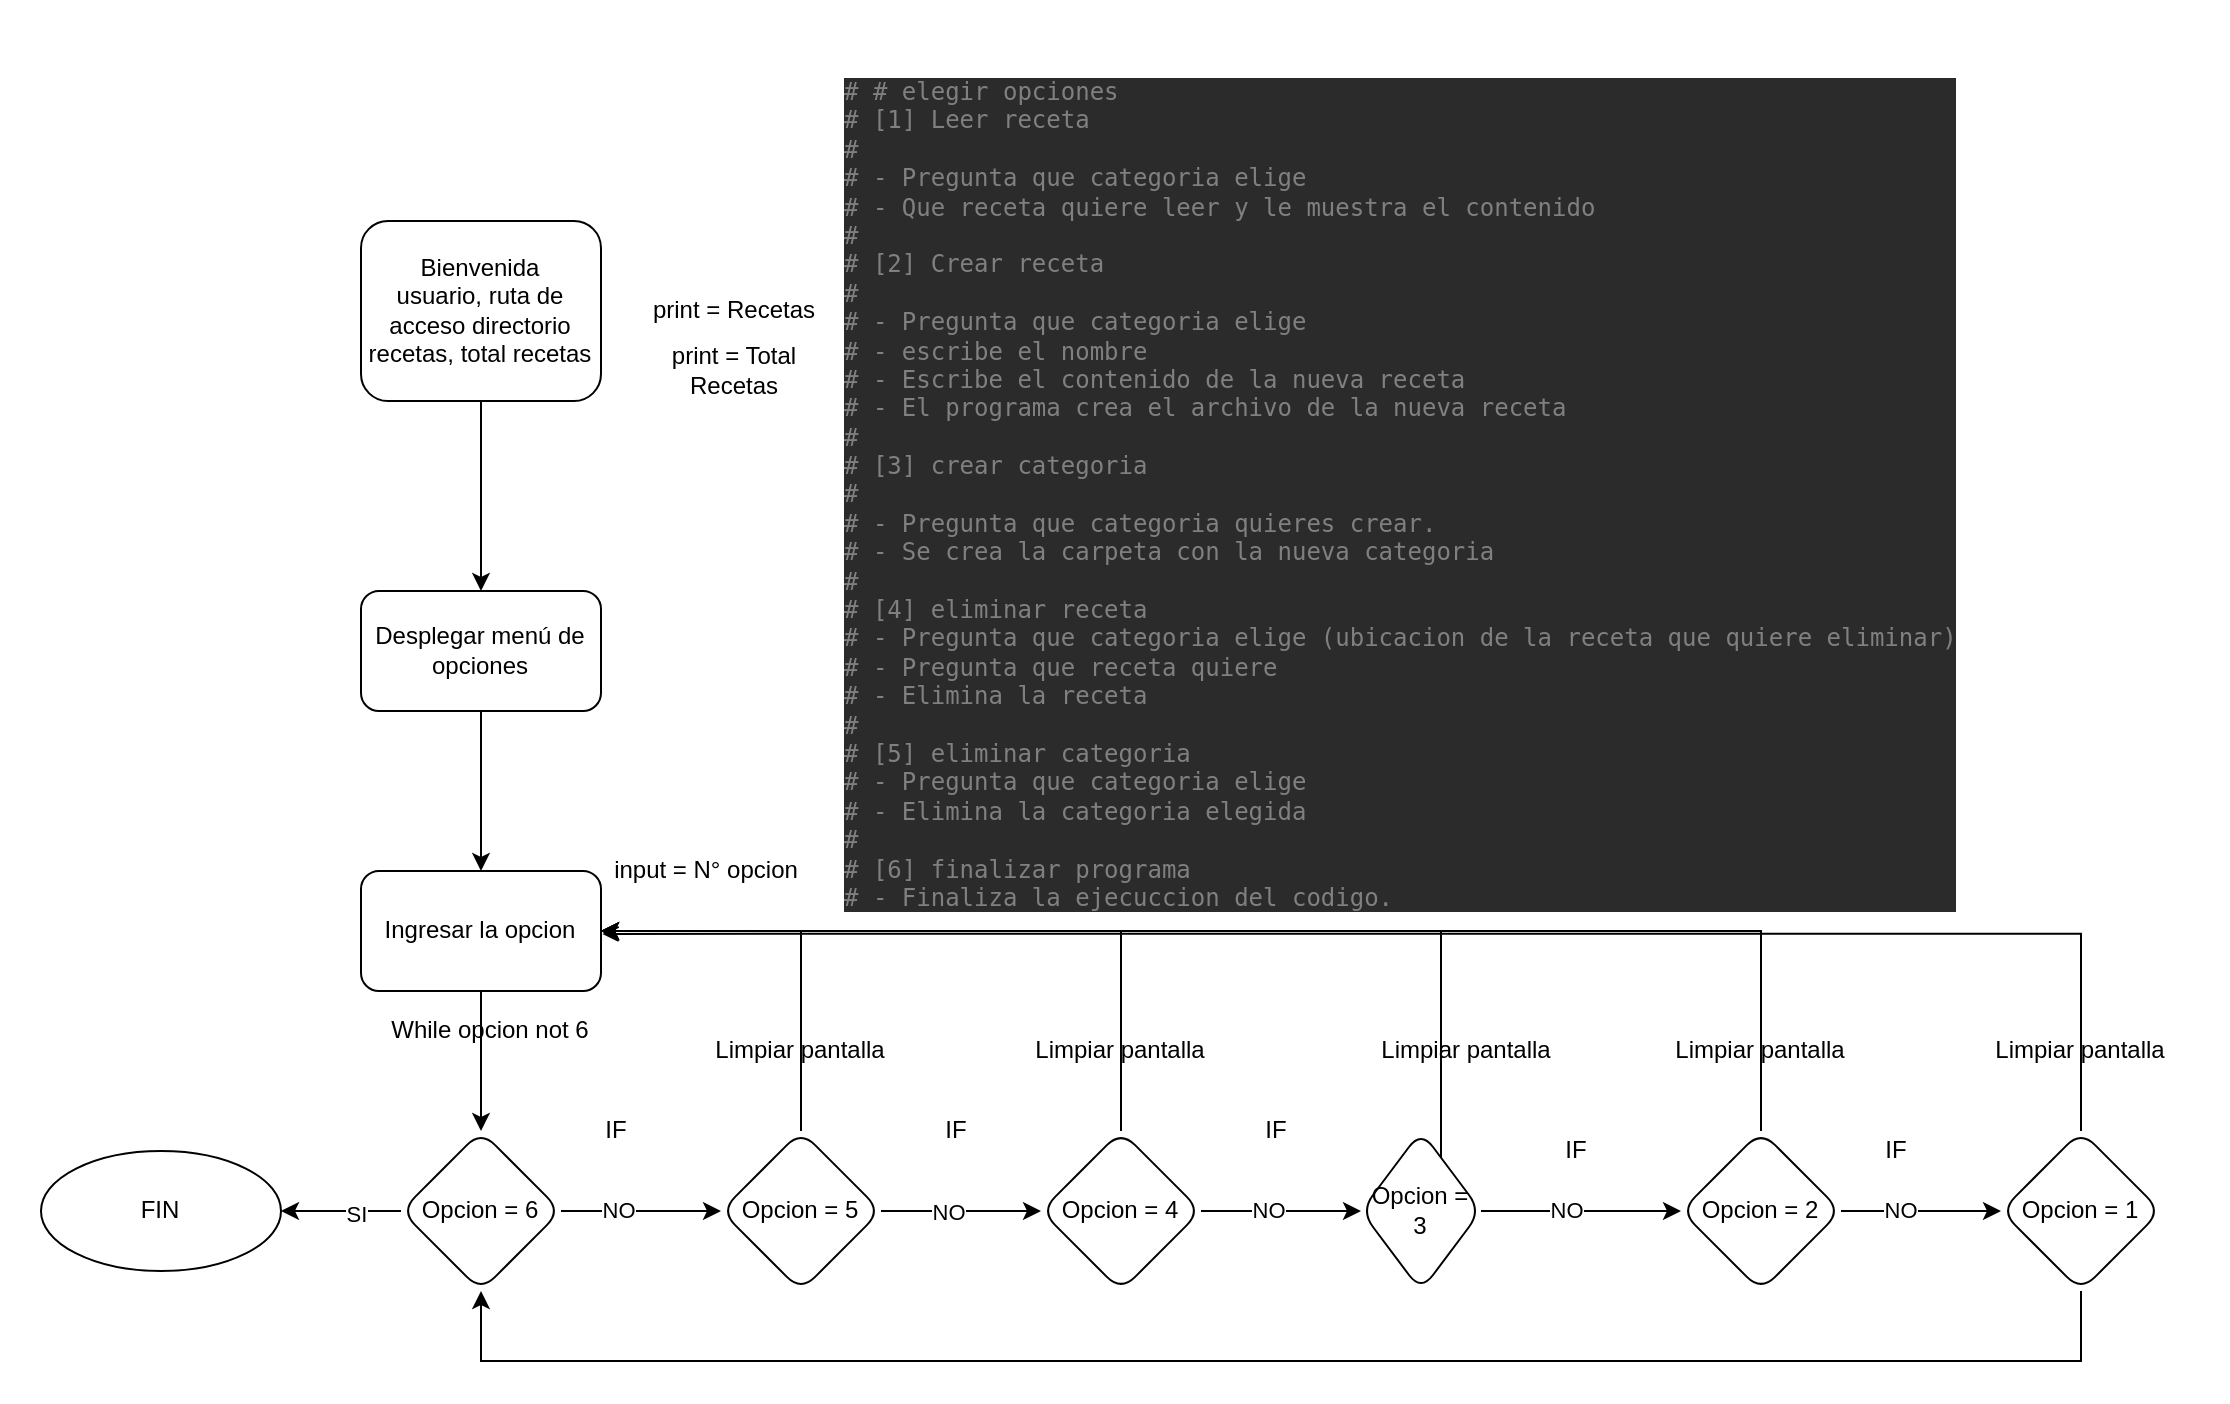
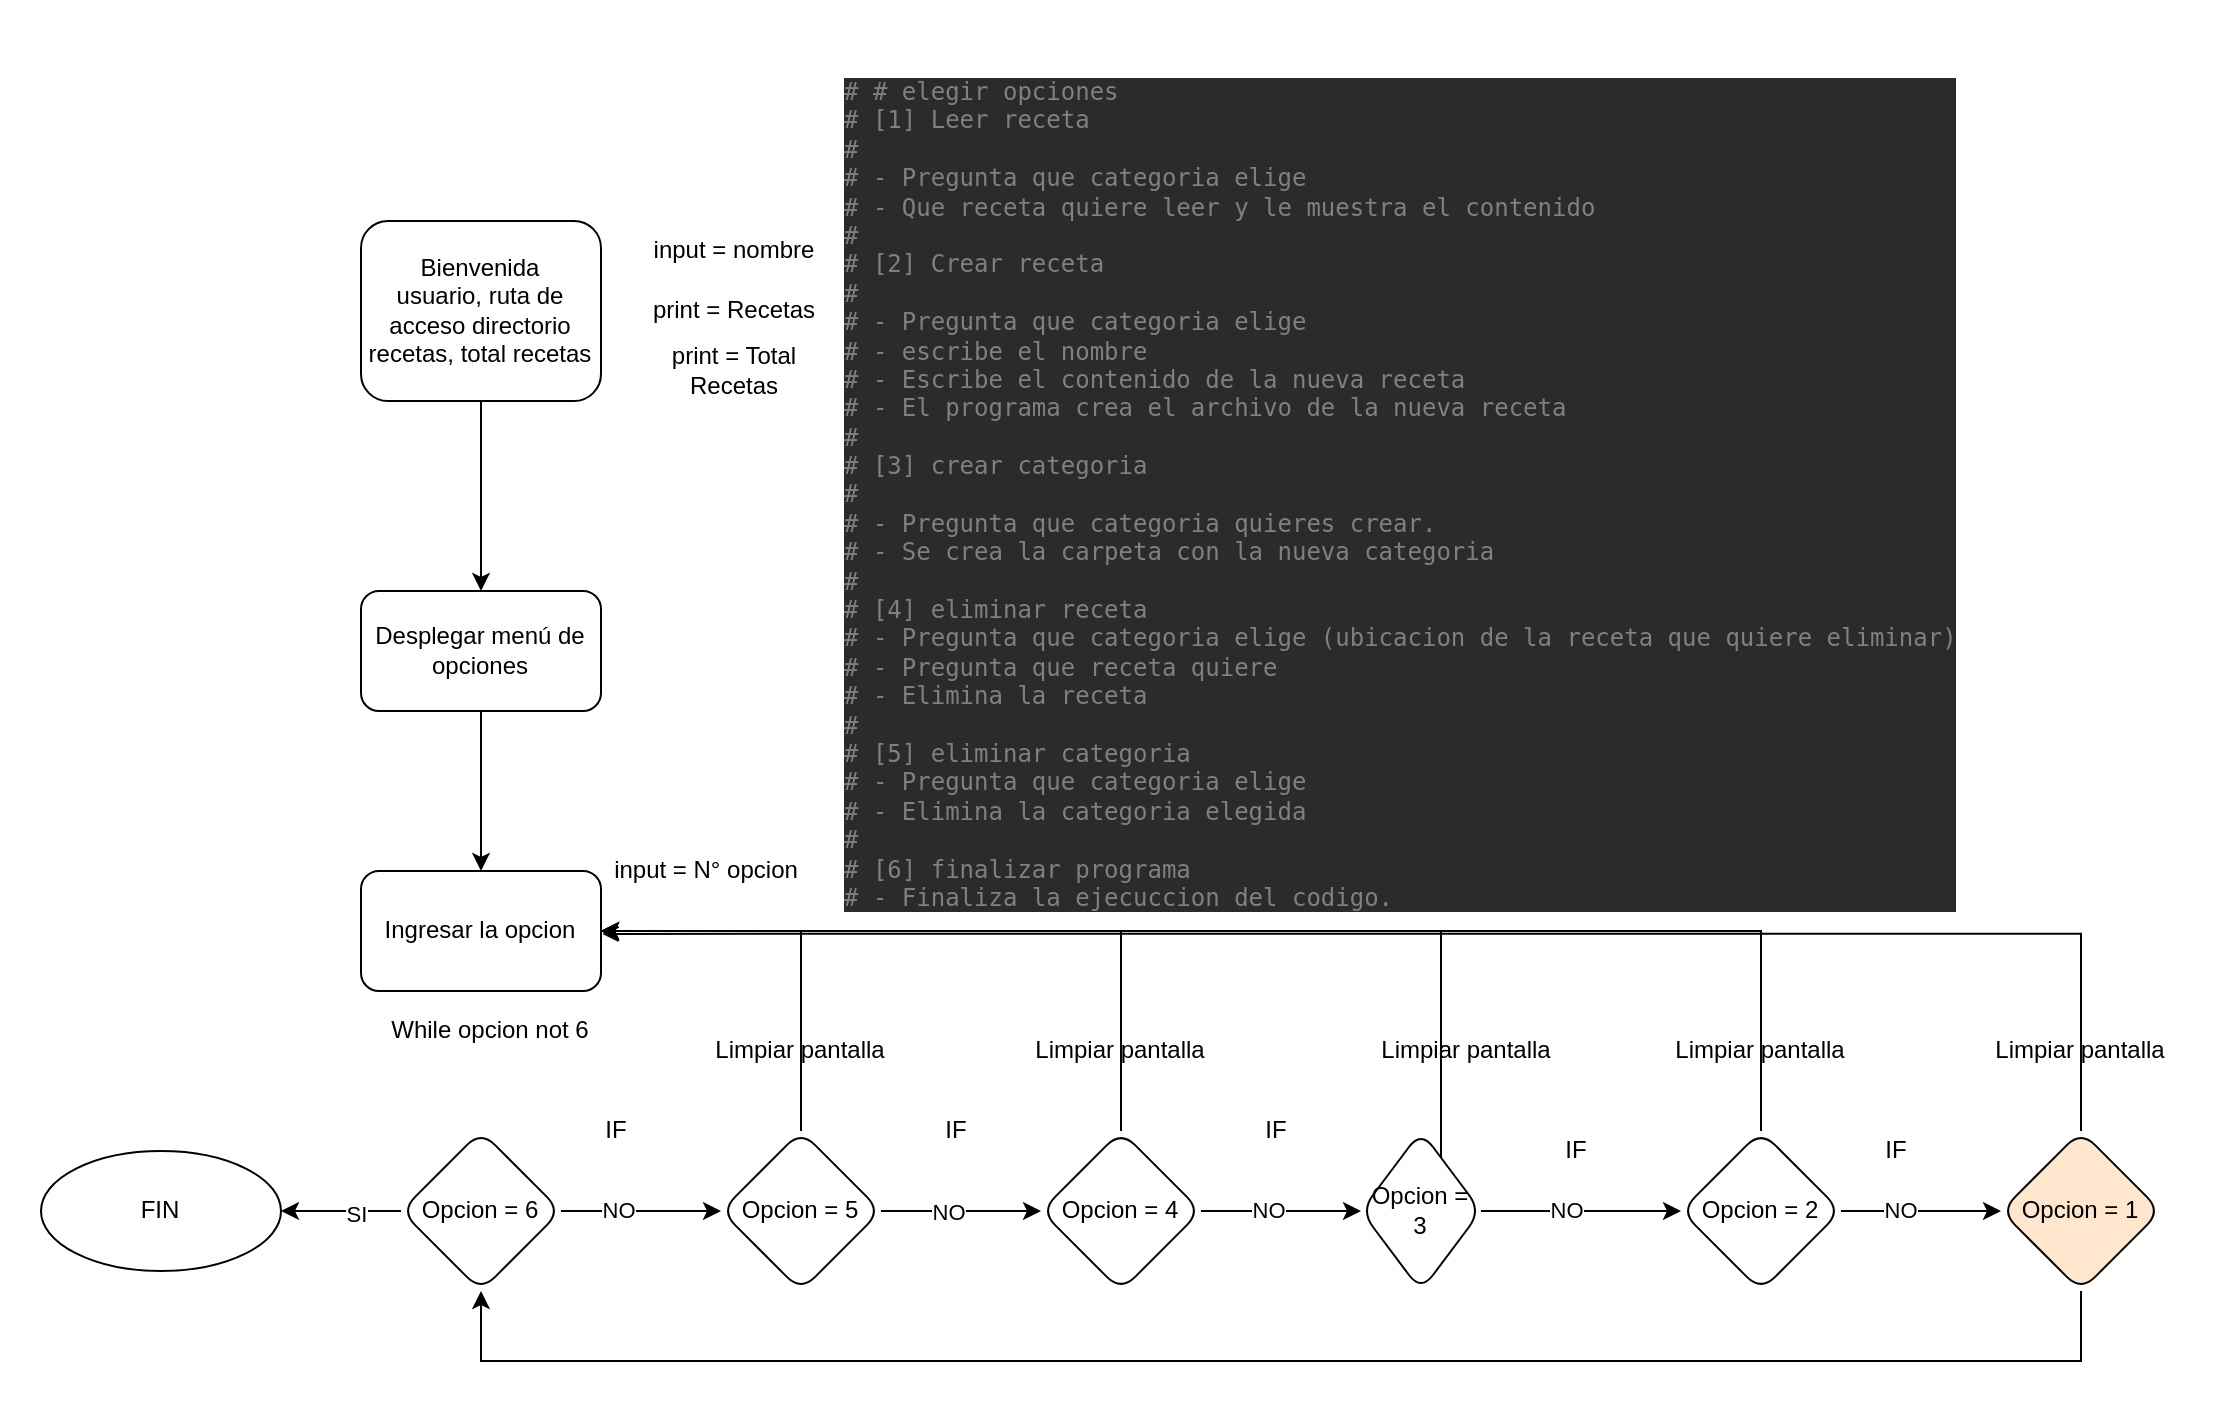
none -> (735, 251)
(481, 1054) -> none
(2081, 1211) -> (2081, 1211)
